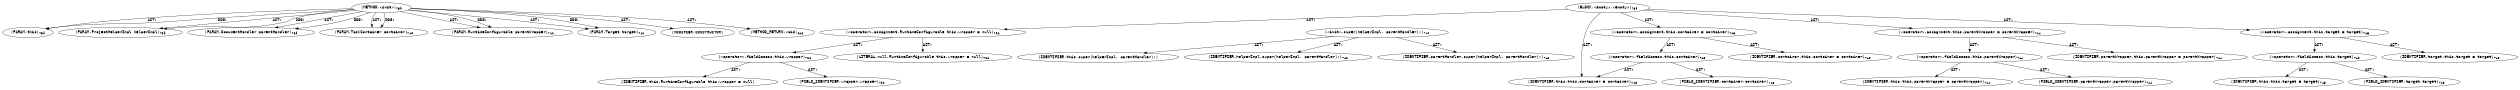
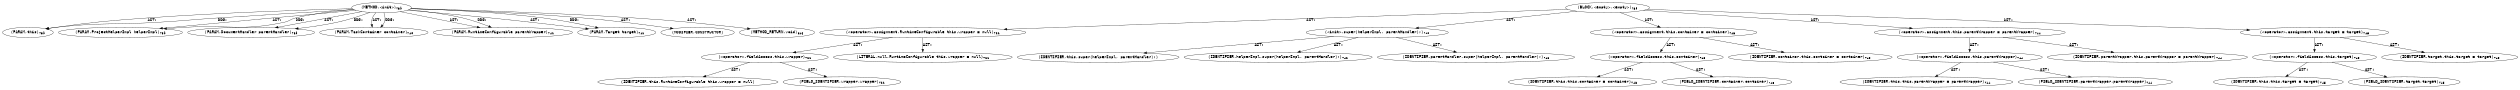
(1584, 41) -> (1498, 20)
